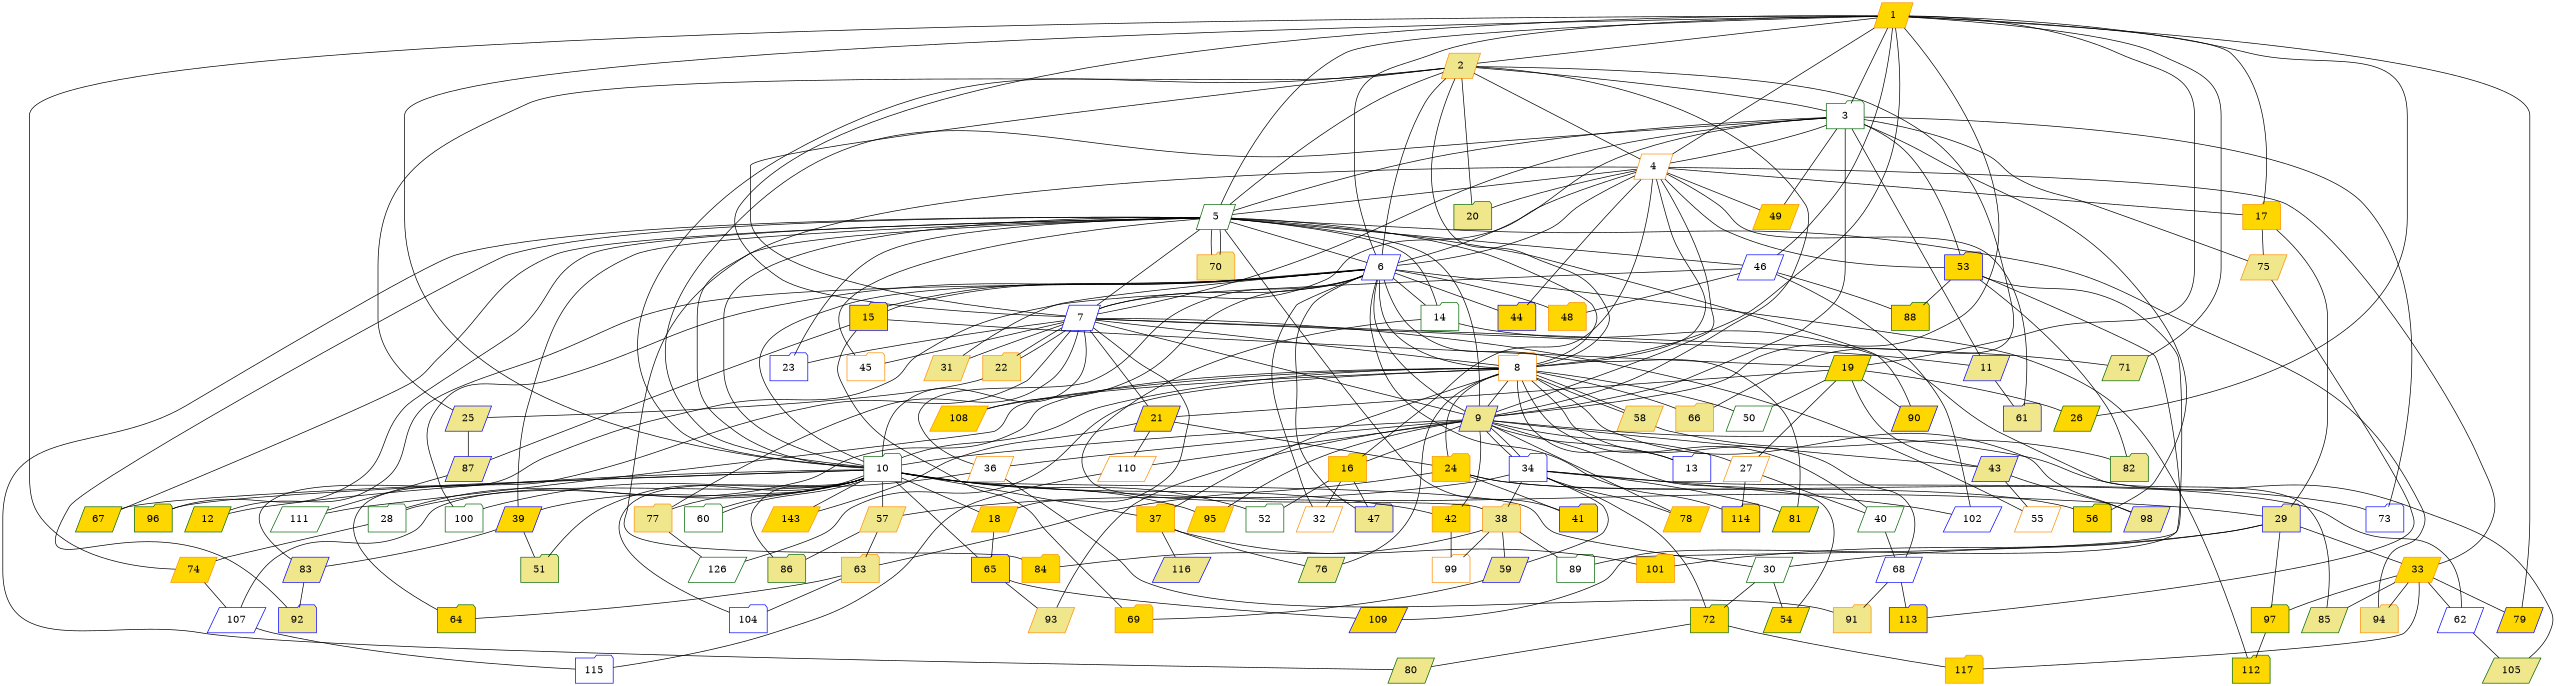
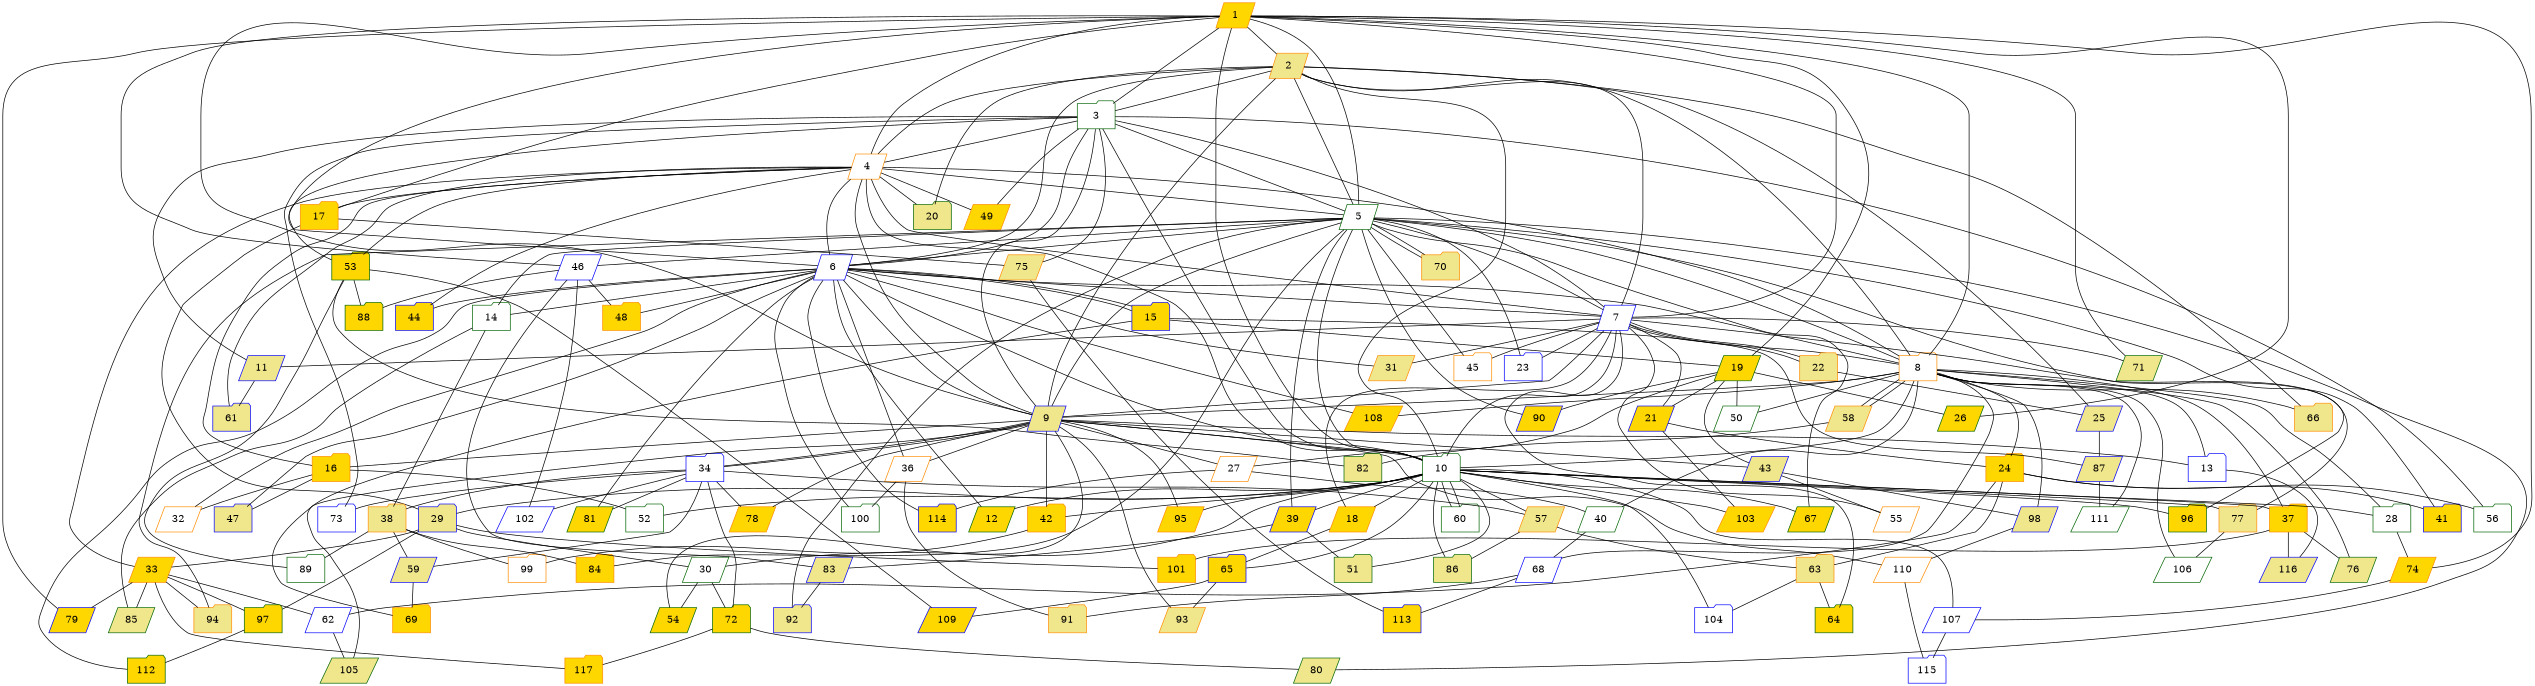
(1963, 267) -> (351, 267)
(1142, 444) -> (1972, 543)
none -> (2299, 492)
(791, 519) -> (1746, 519)
(2092, 519) -> (2493, 519)
(718, 570) -> (2183, 570)
